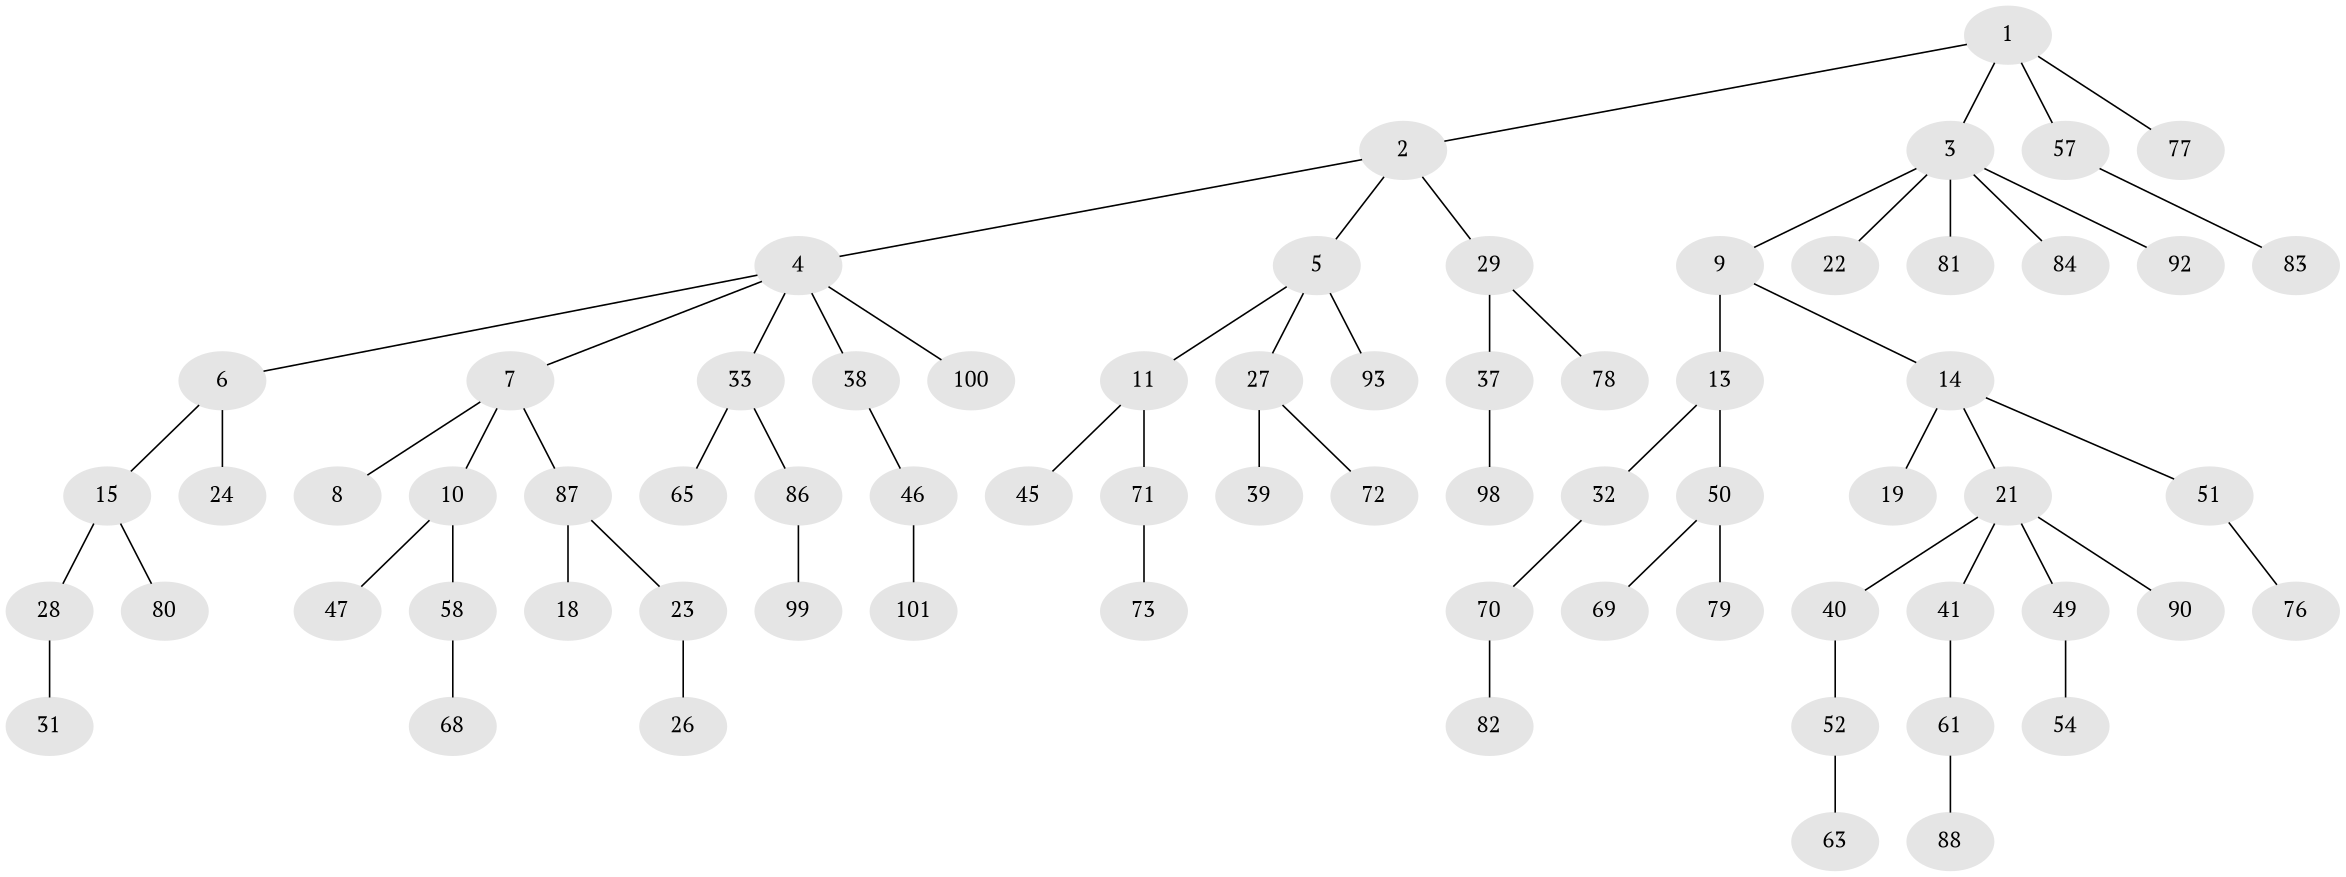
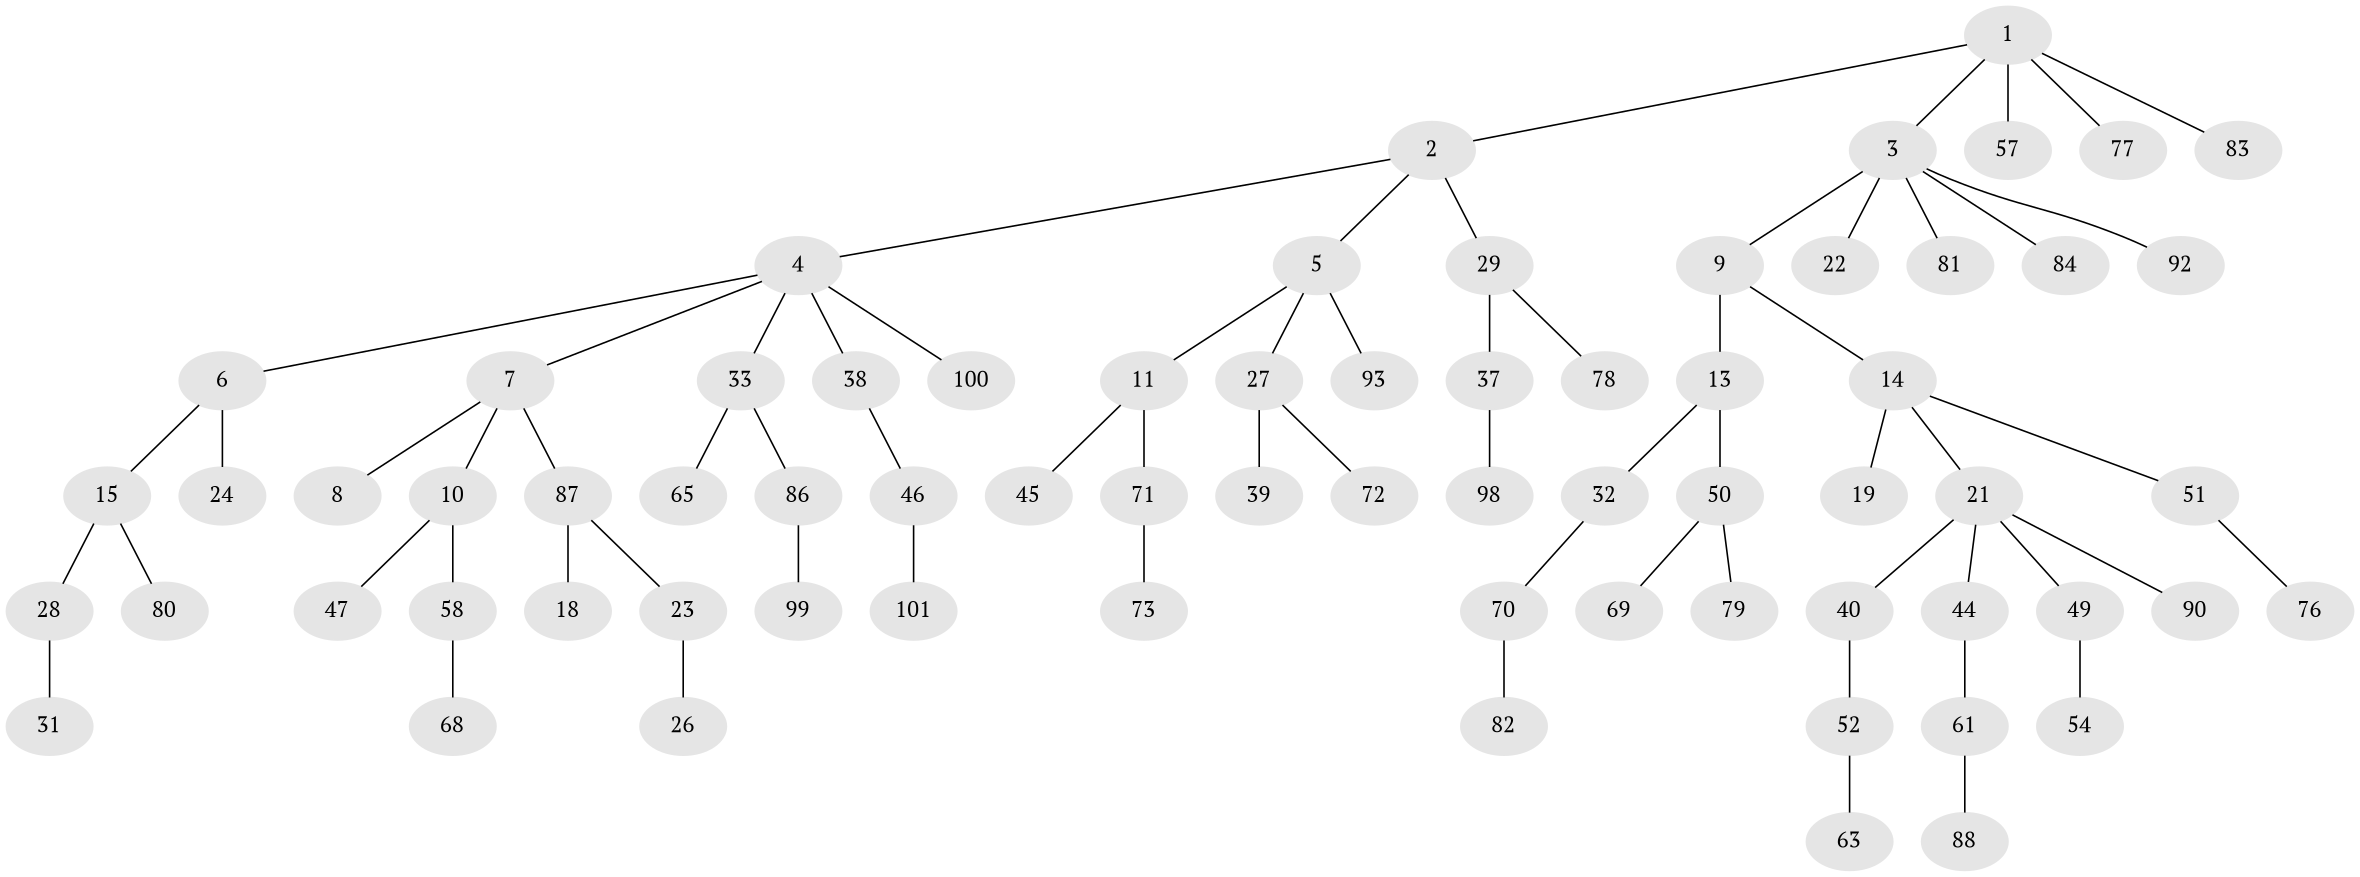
(2181, 208) -> (2123, 93)
(1950, 611) -> (1965, 611)
